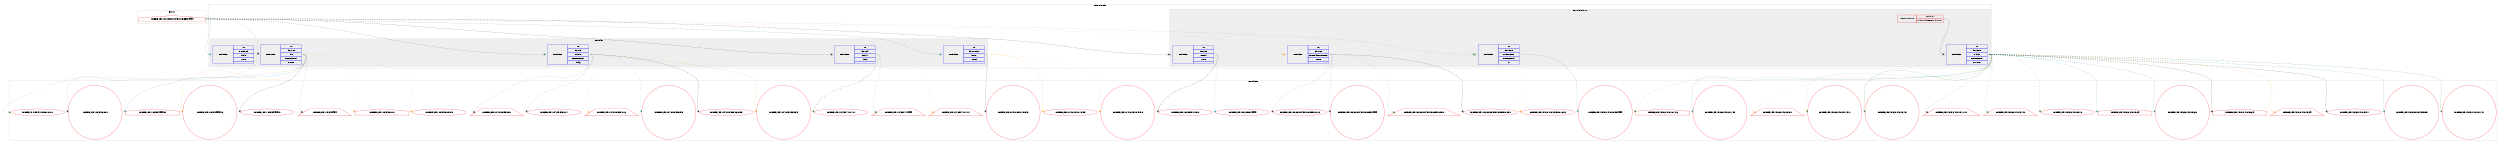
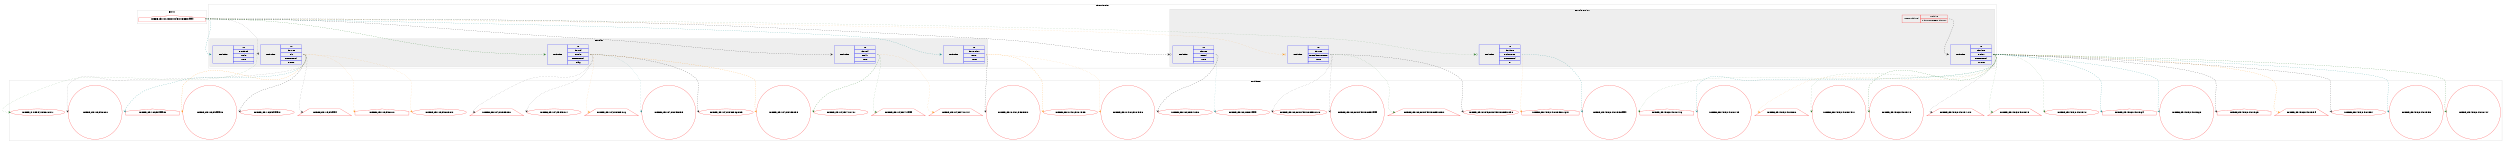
(1013, 112) -> (1013, 112)
(1490, 112) -> (1491, 112)
(1548, 112) -> (1550, 112)
(2412, 112) -> (2416, 112)
